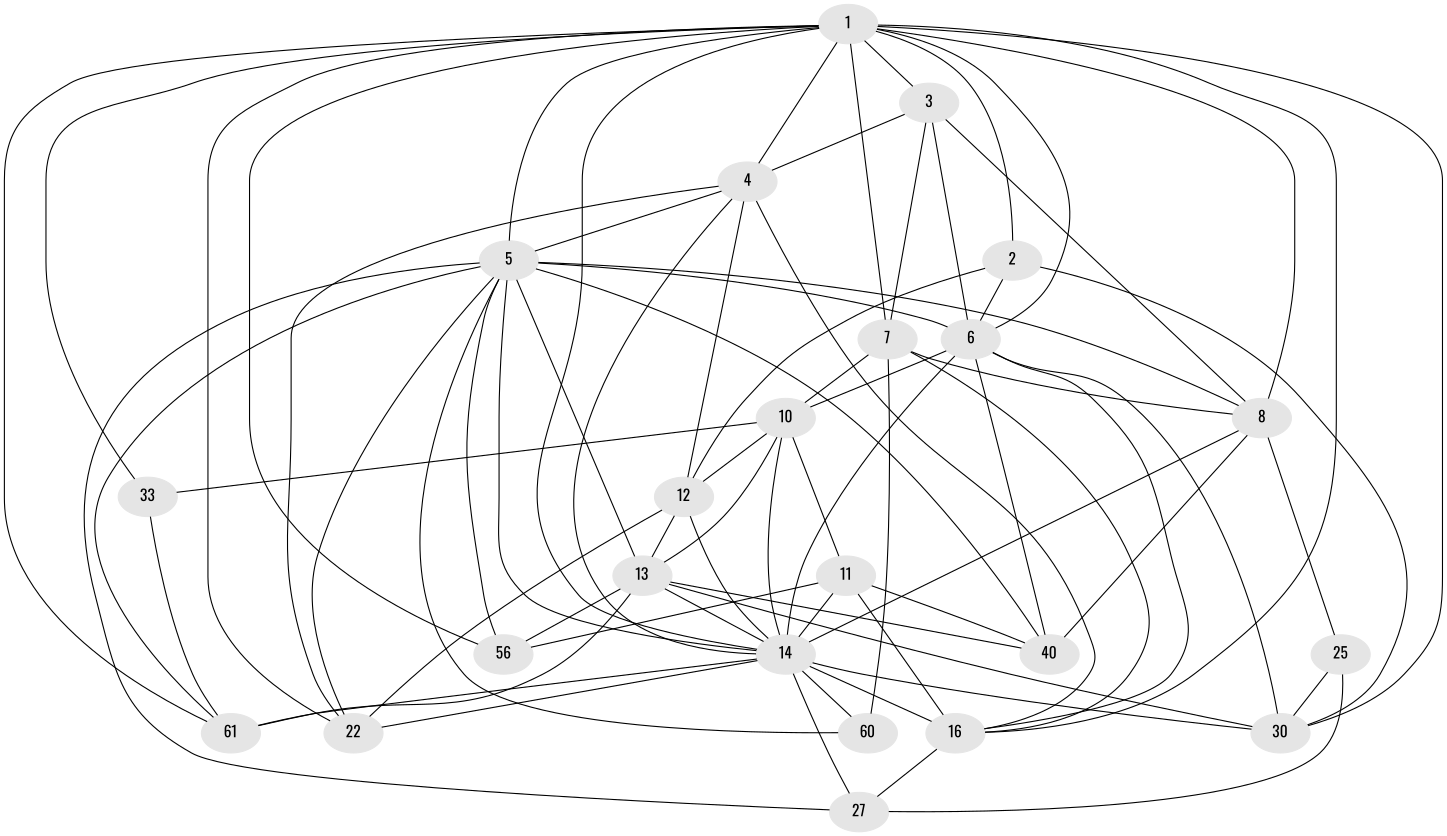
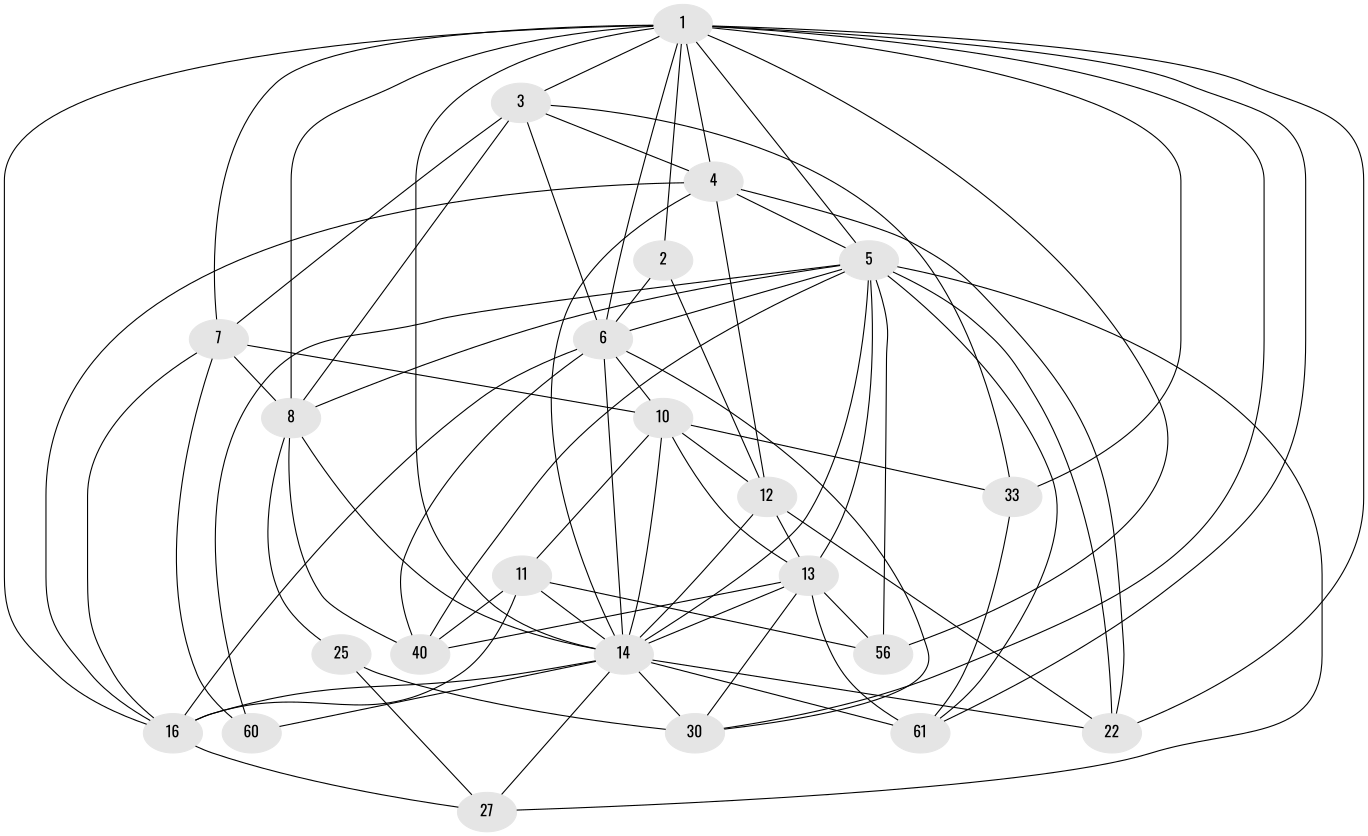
none -> (859, 199)
(1325, 426) -> none
